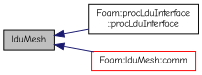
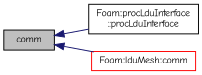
(29, 40) -> (29, 40)
